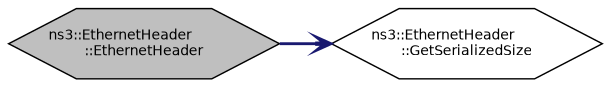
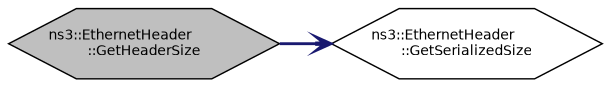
(144, 44) -> (144, 44)
